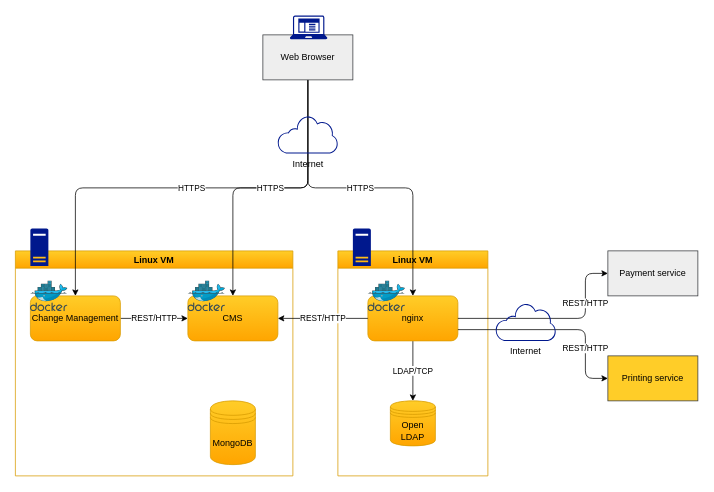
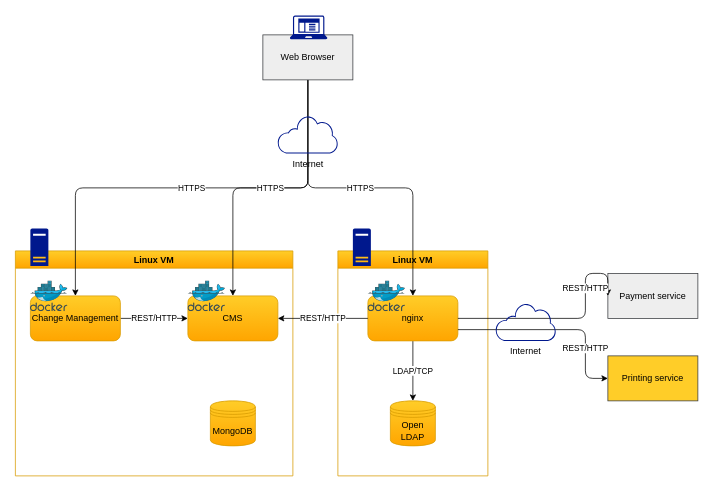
(653, 273) -> (653, 296)
(233, 433) -> (233, 423)
